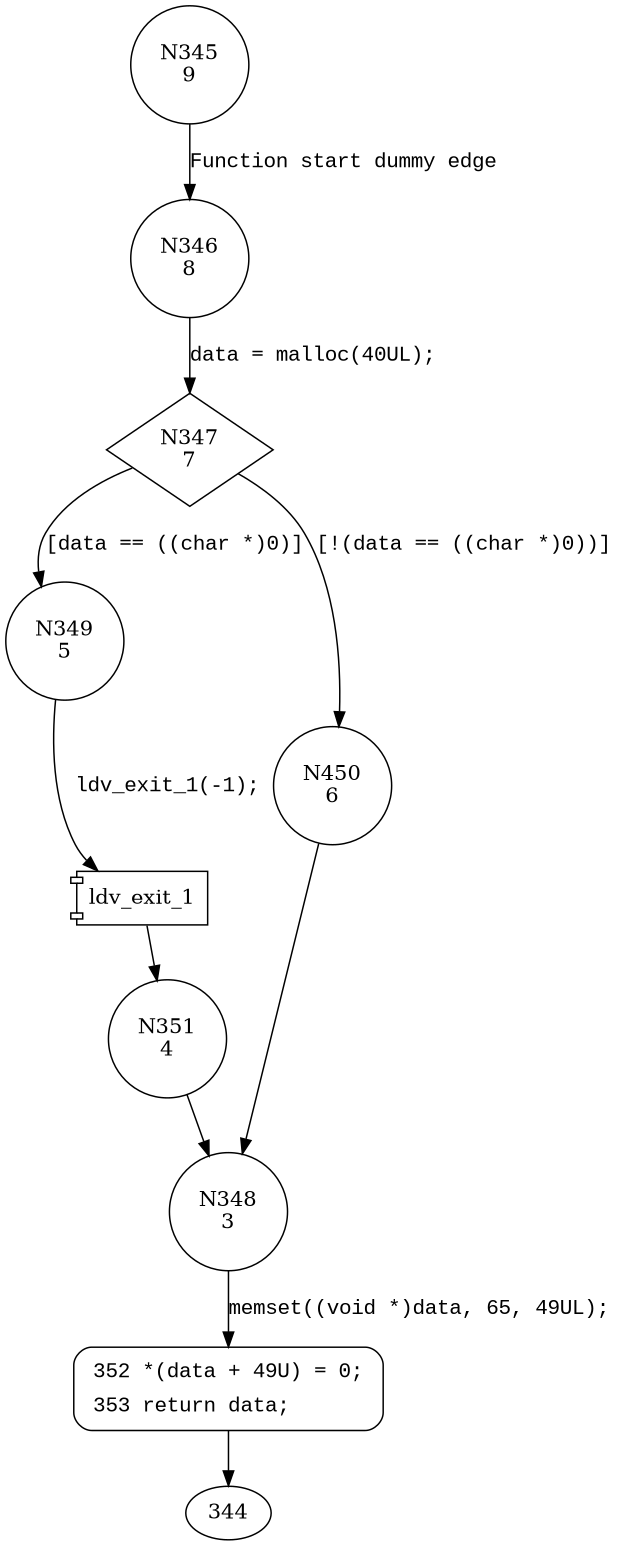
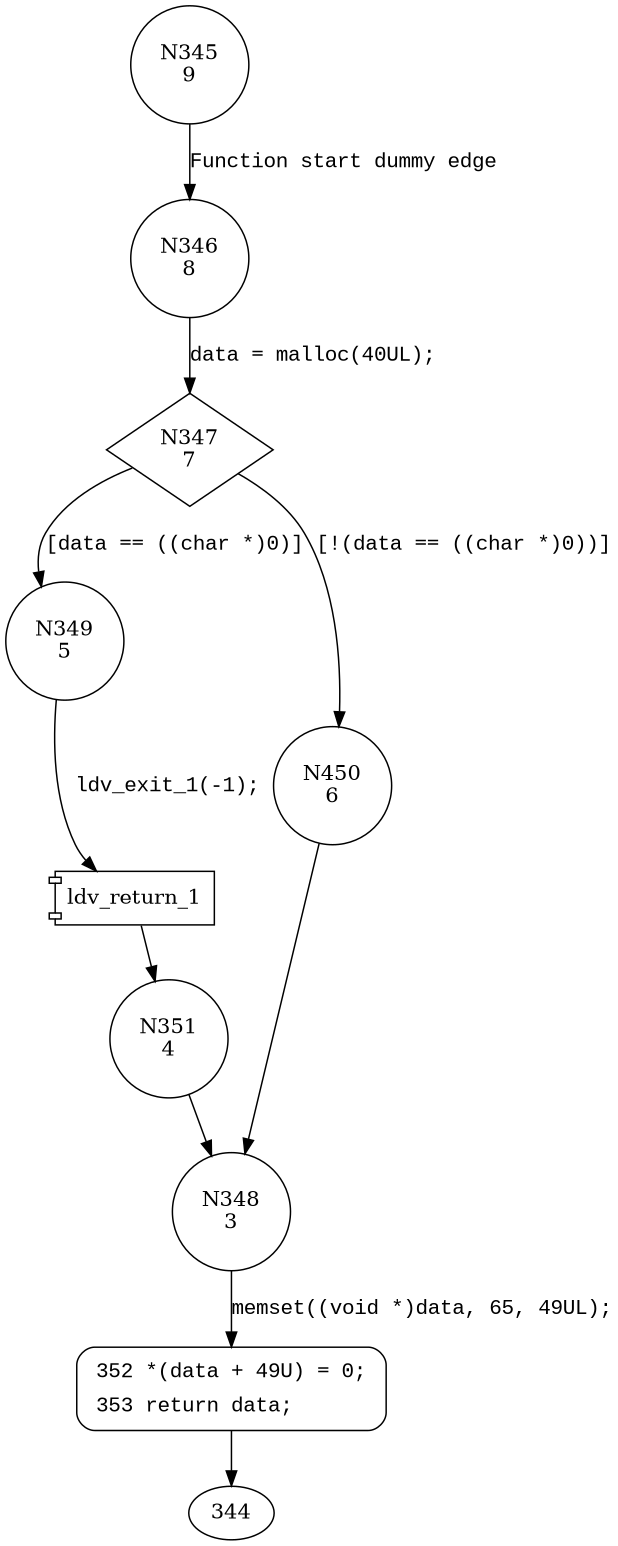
(142, 898) -> (135, 898)
